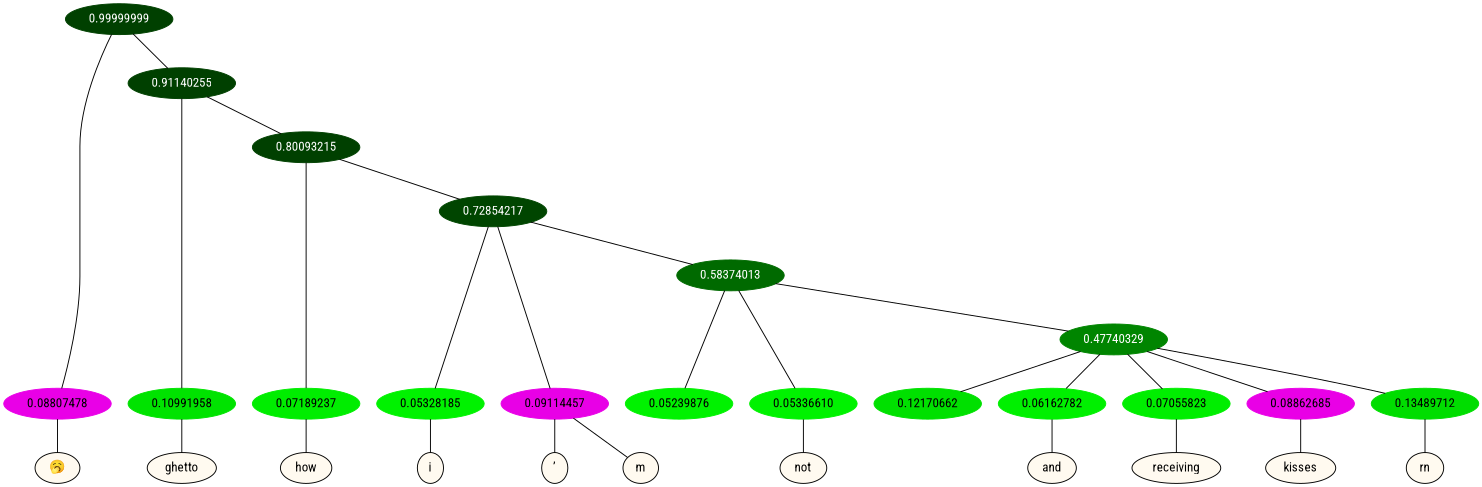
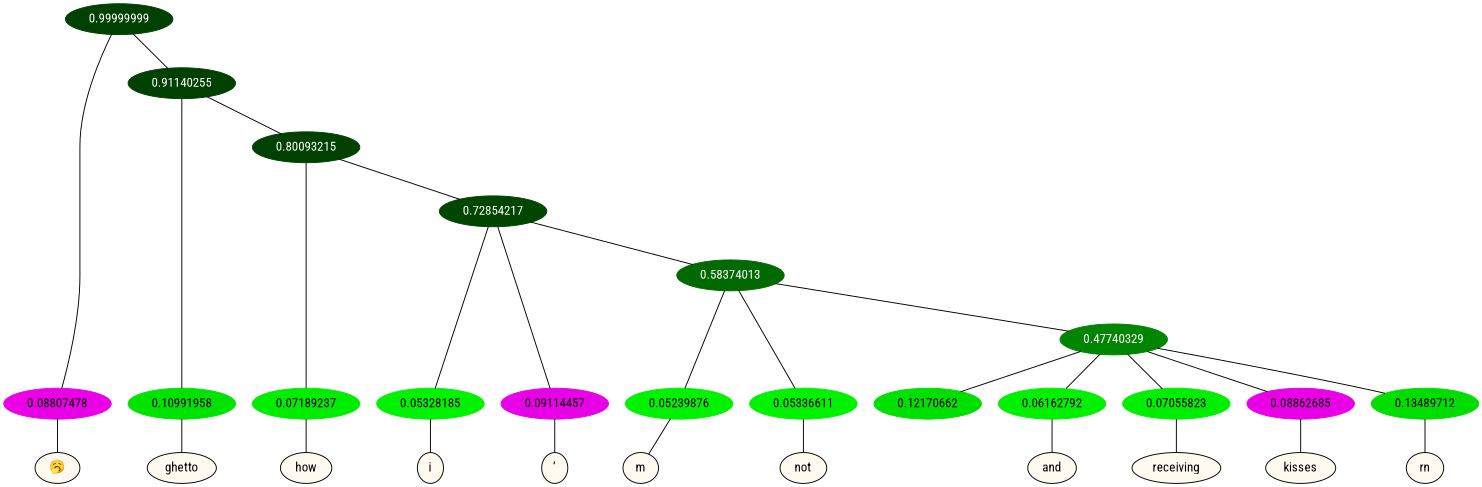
(803, 404) -> (803, 404)
(1052, 404) -> (1052, 404)
(601, 438) -> (660, 437)
